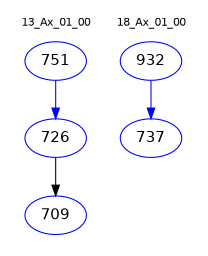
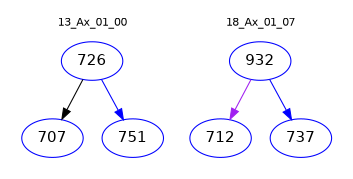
(152, 23) -> (261, 23)
(56, 94) -> (110, 95)
none -> (221, 138)
(56, 215) -> (52, 138)
